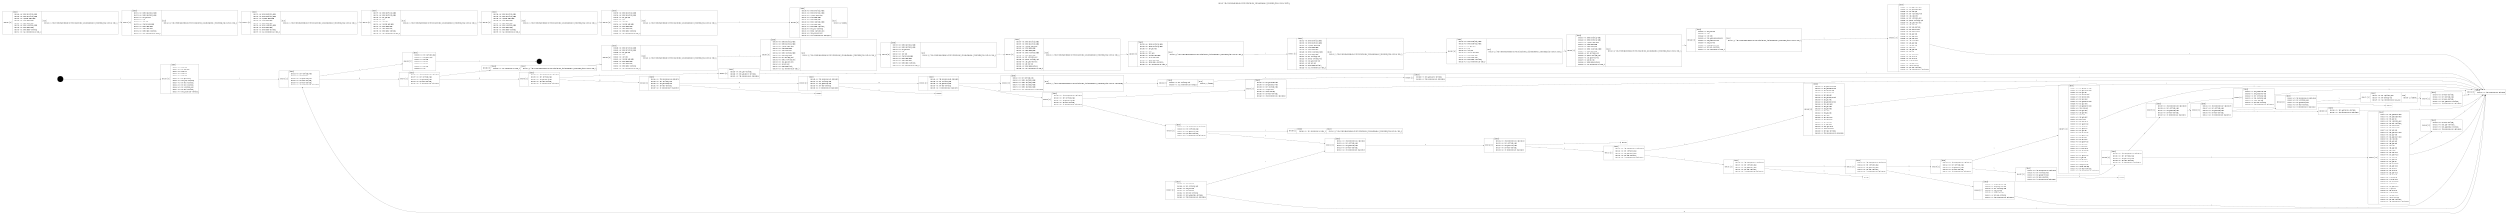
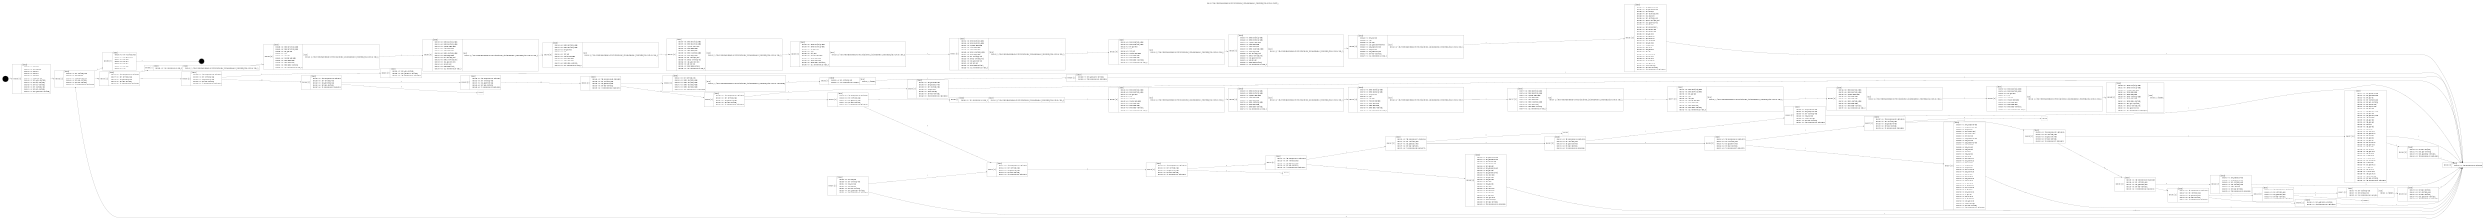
(939, 94) -> none
none -> (1167, 100)
